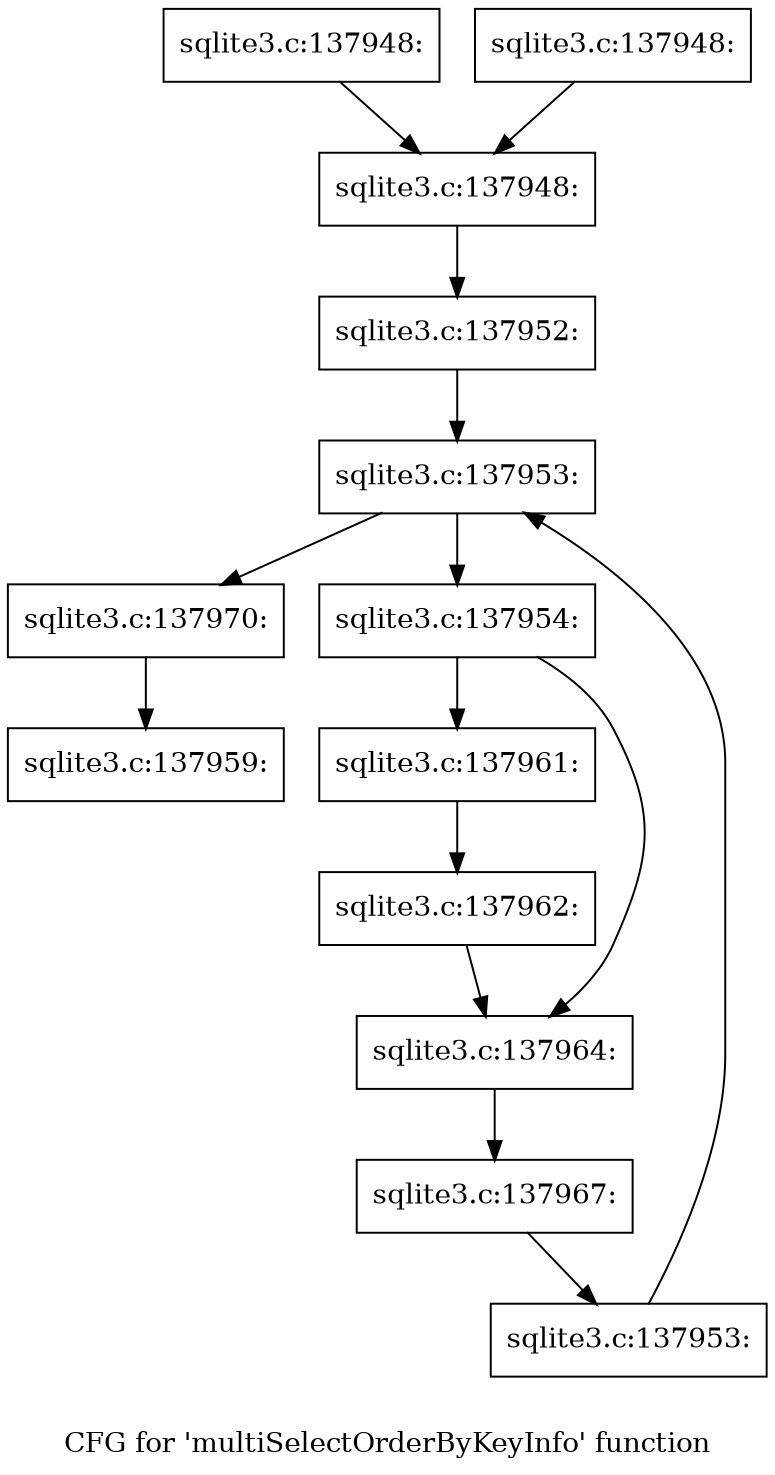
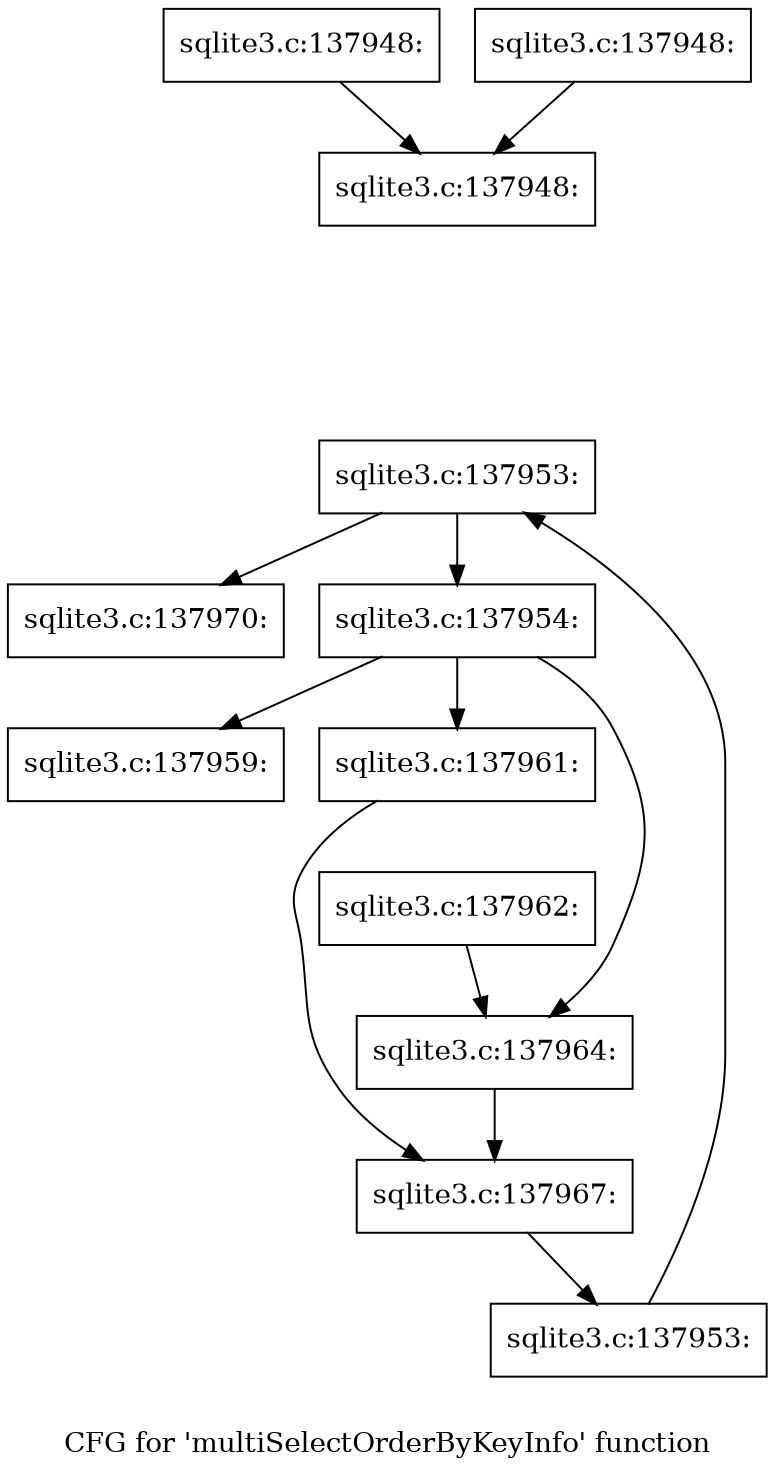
(457, 333) -> none
(146, 683) -> (311, 689)
(457, 827) -> (305, 976)
